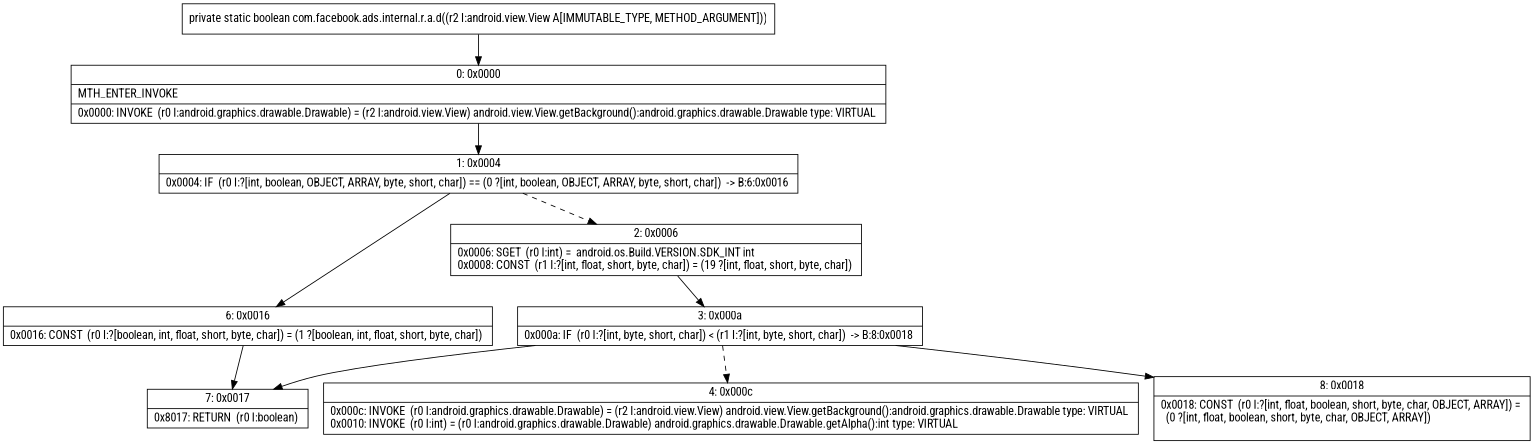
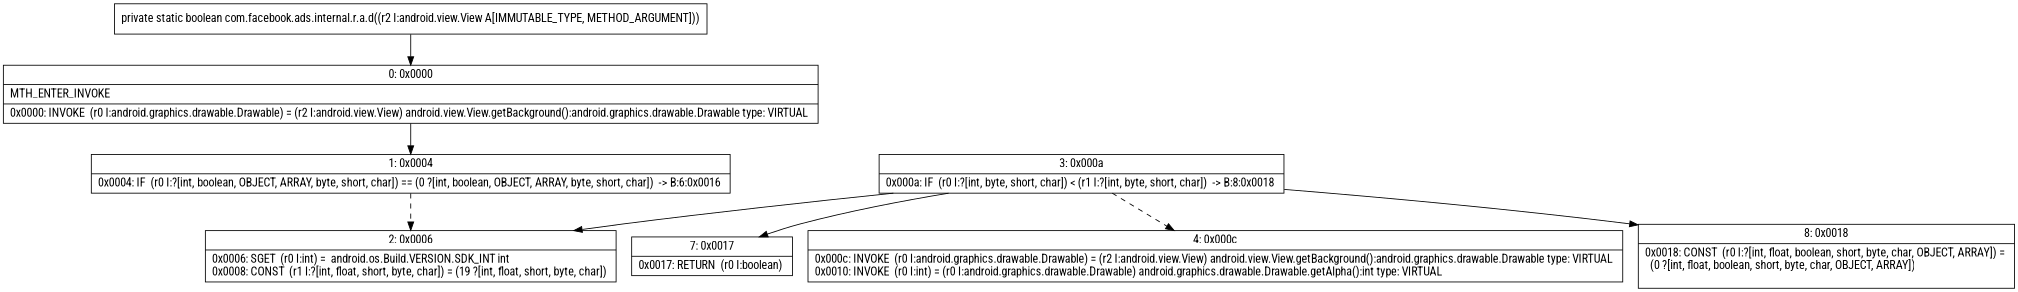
(688, 288) -> (738, 210)
(248, 326) -> none
(228, 418) -> (712, 266)
